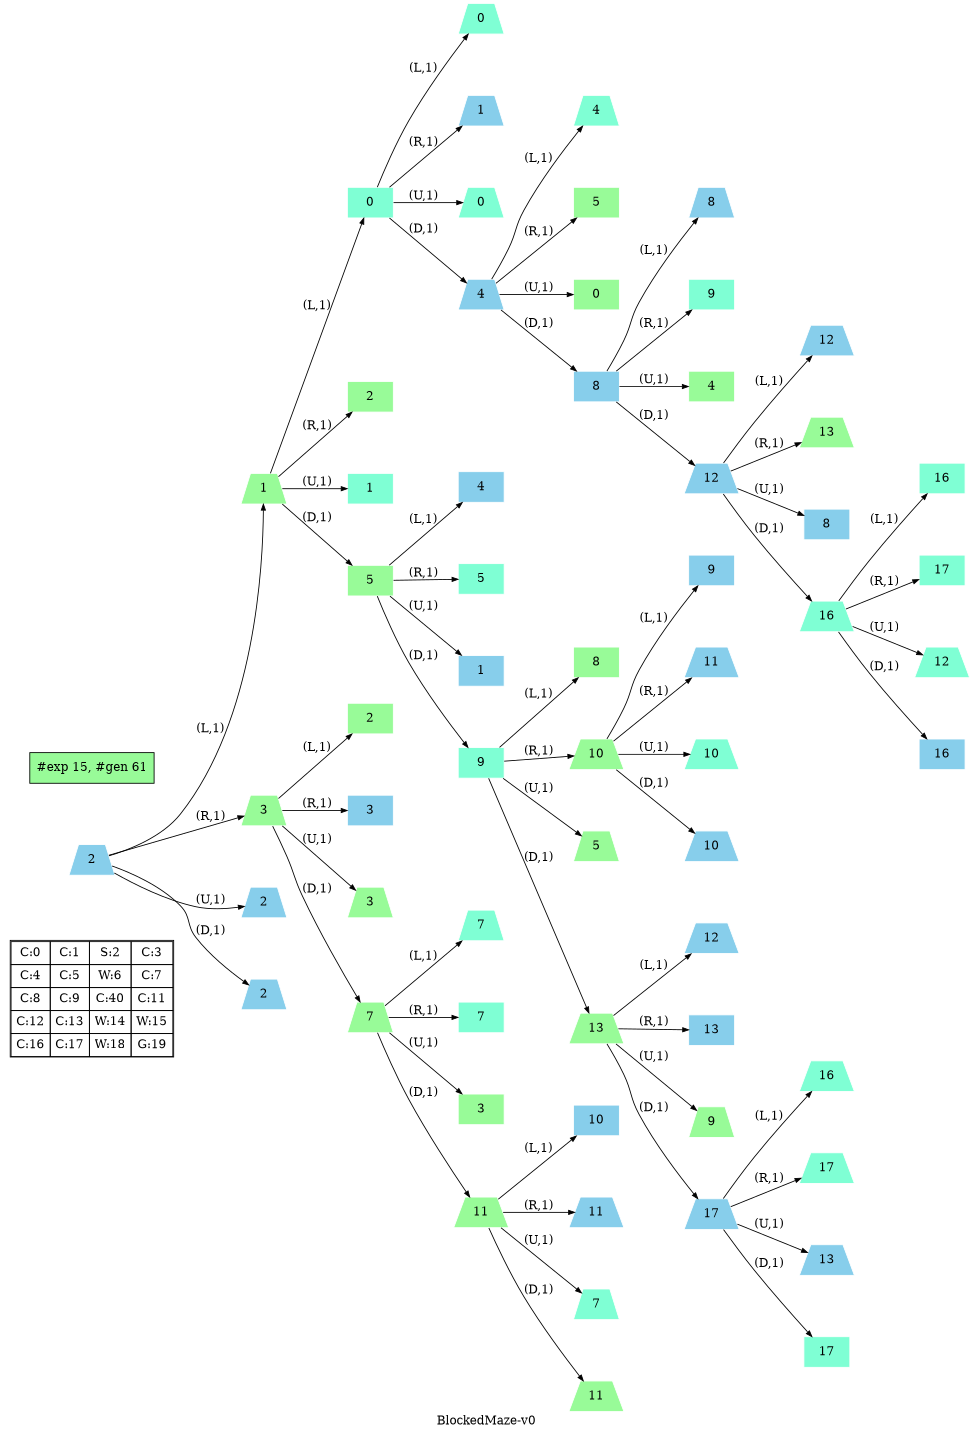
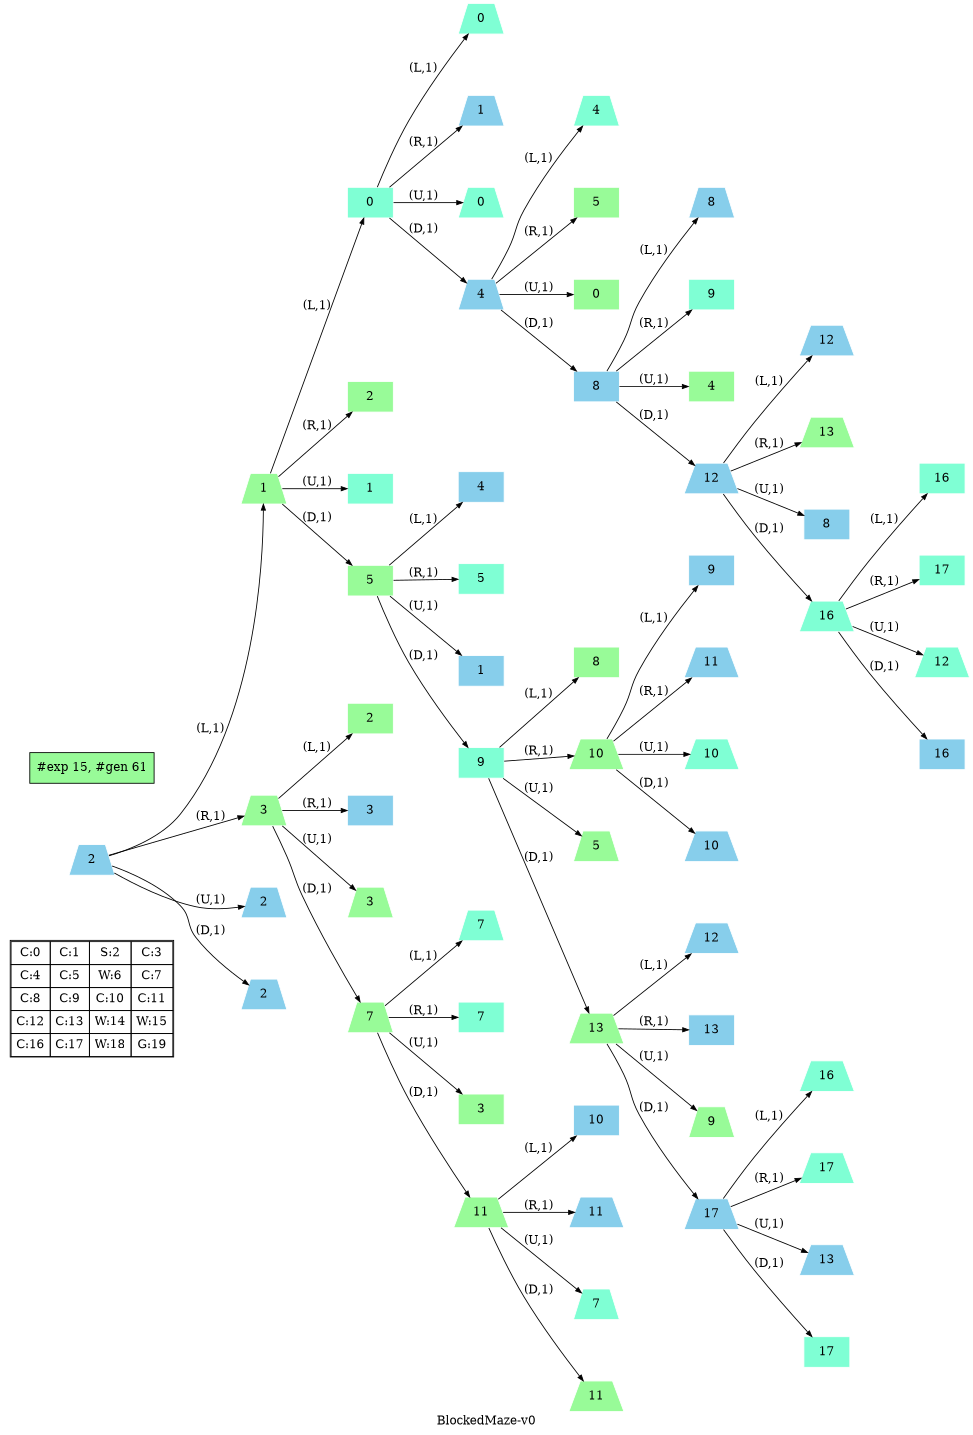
(110, 999) -> (110, 999)
